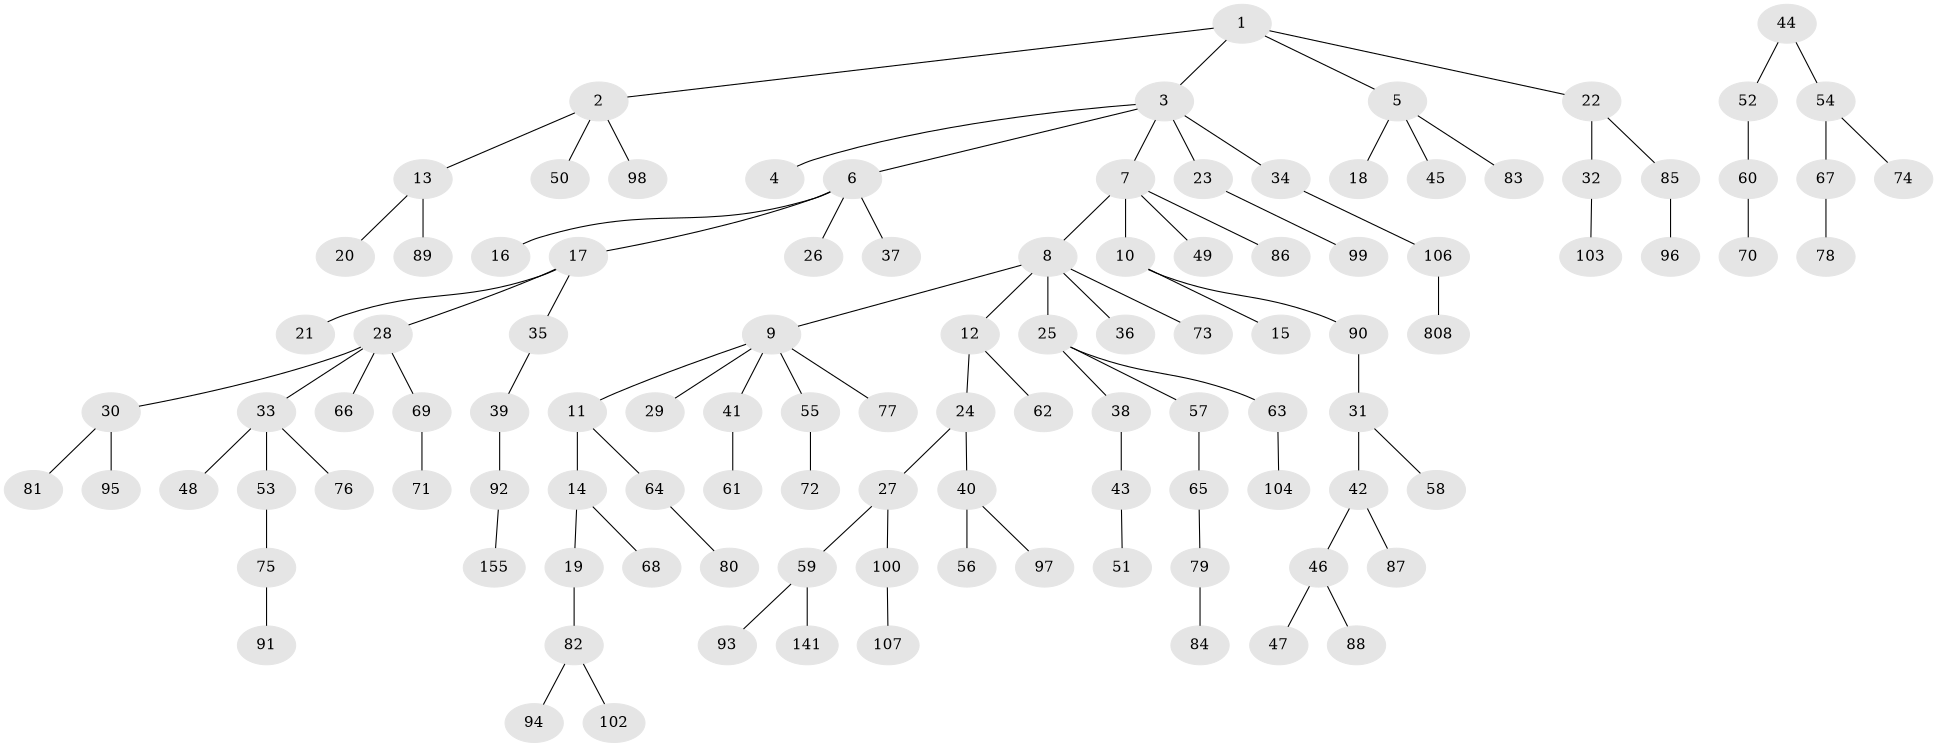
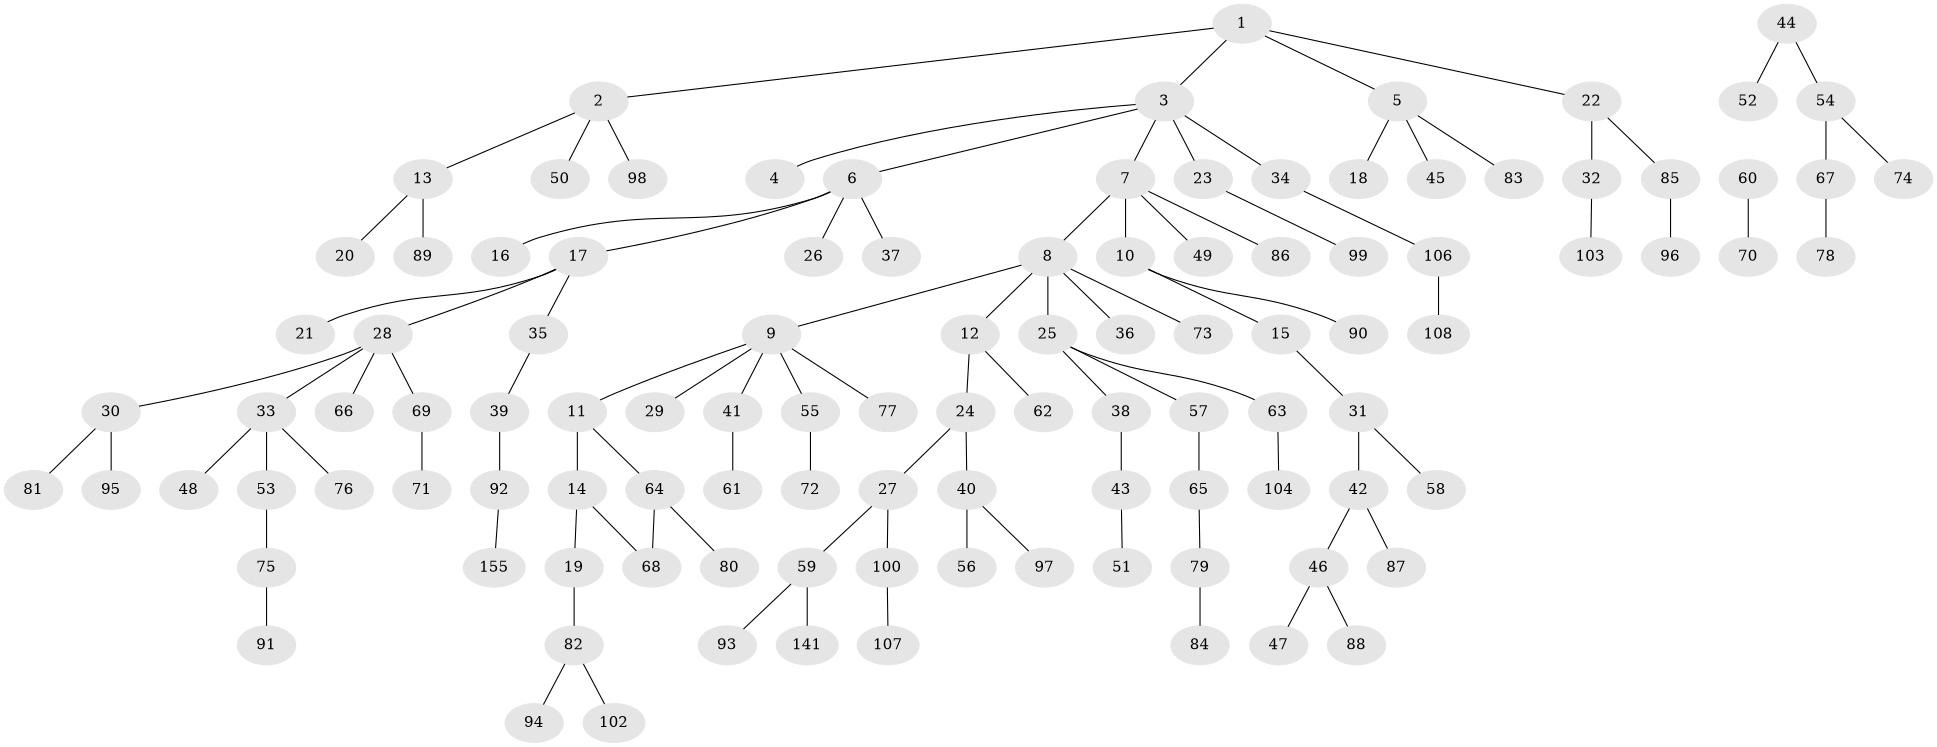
(1748, 140) -> none
(1439, 335) -> (1439, 335)
(1359, 373) -> (1320, 373)
none -> (653, 529)
